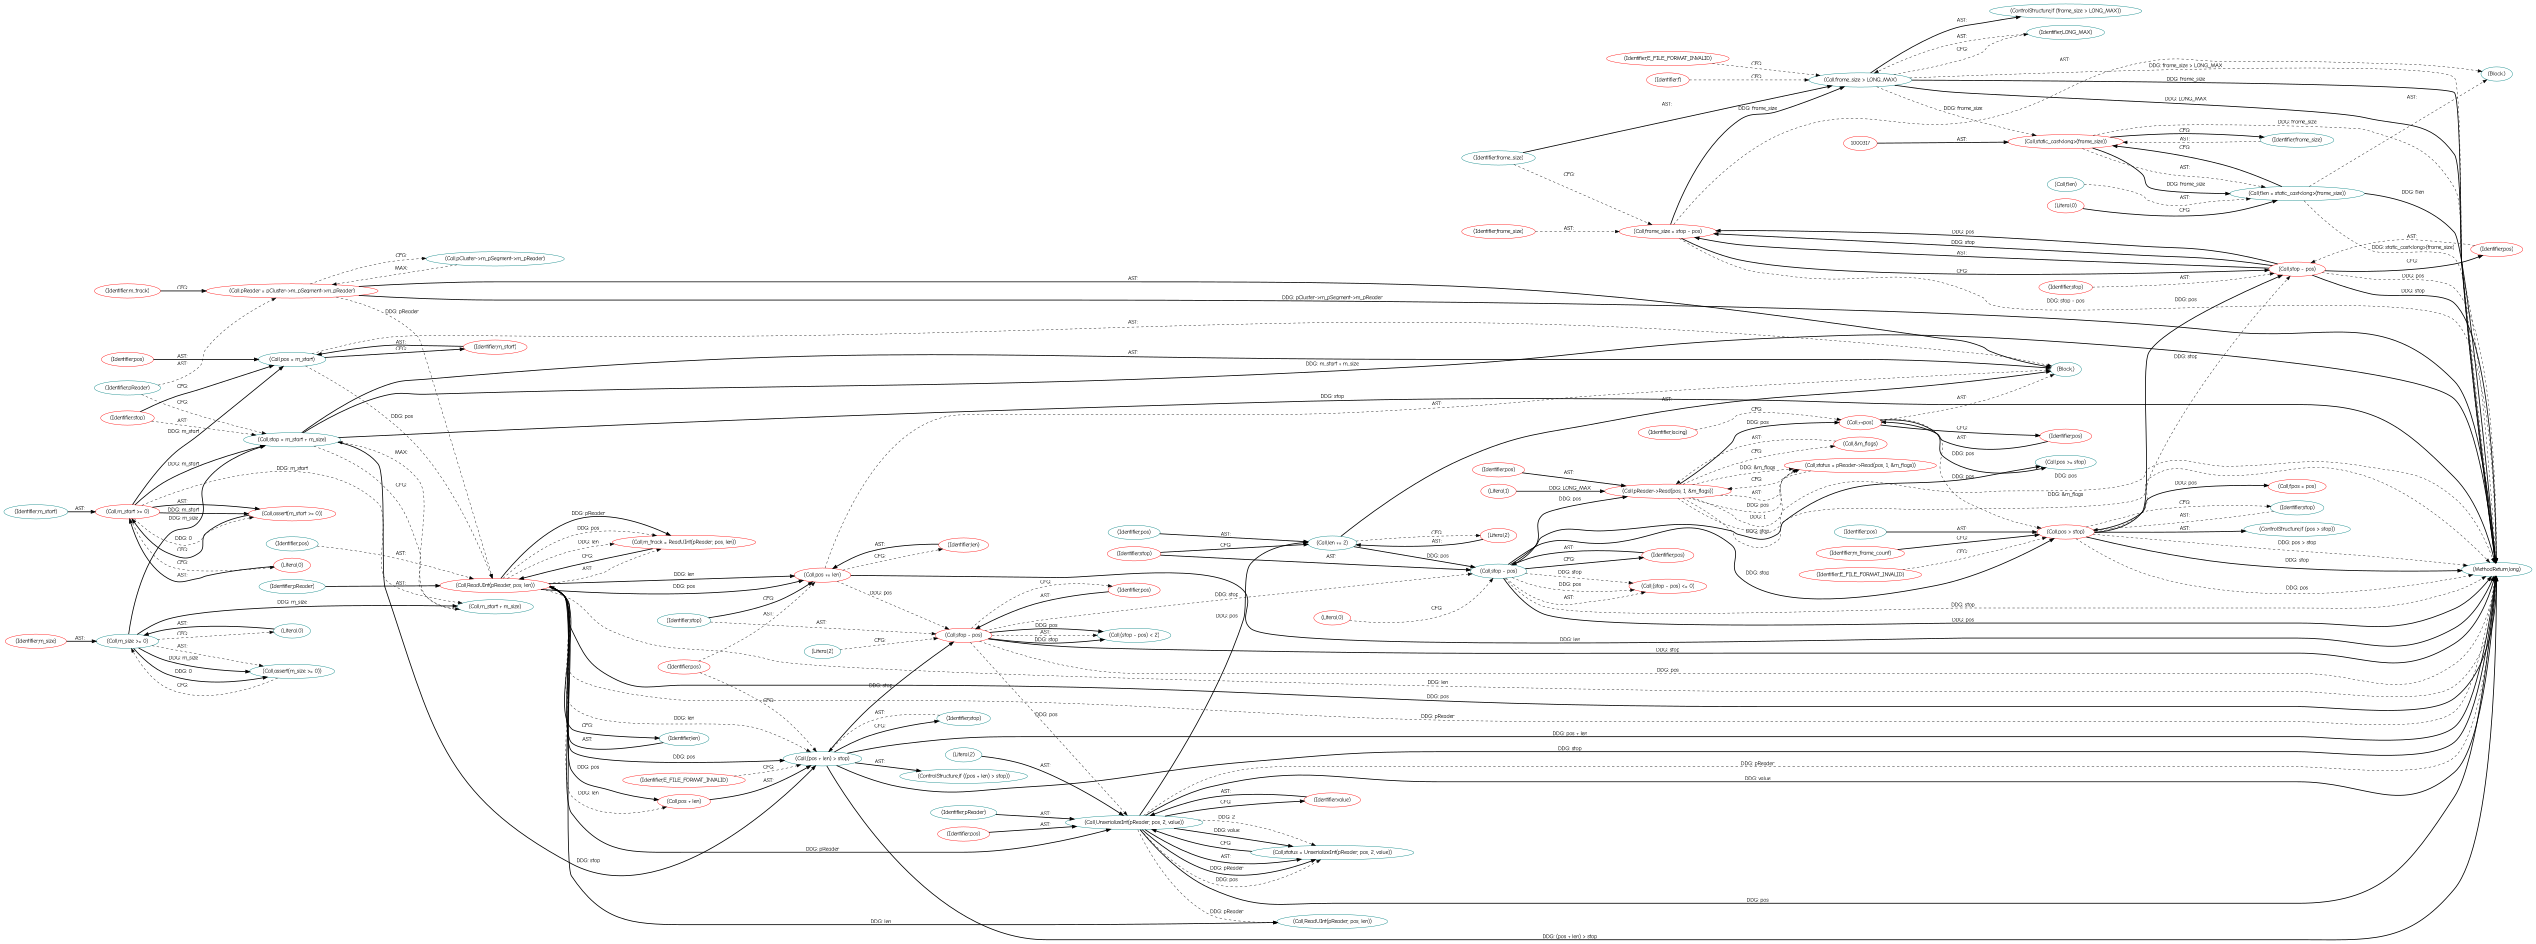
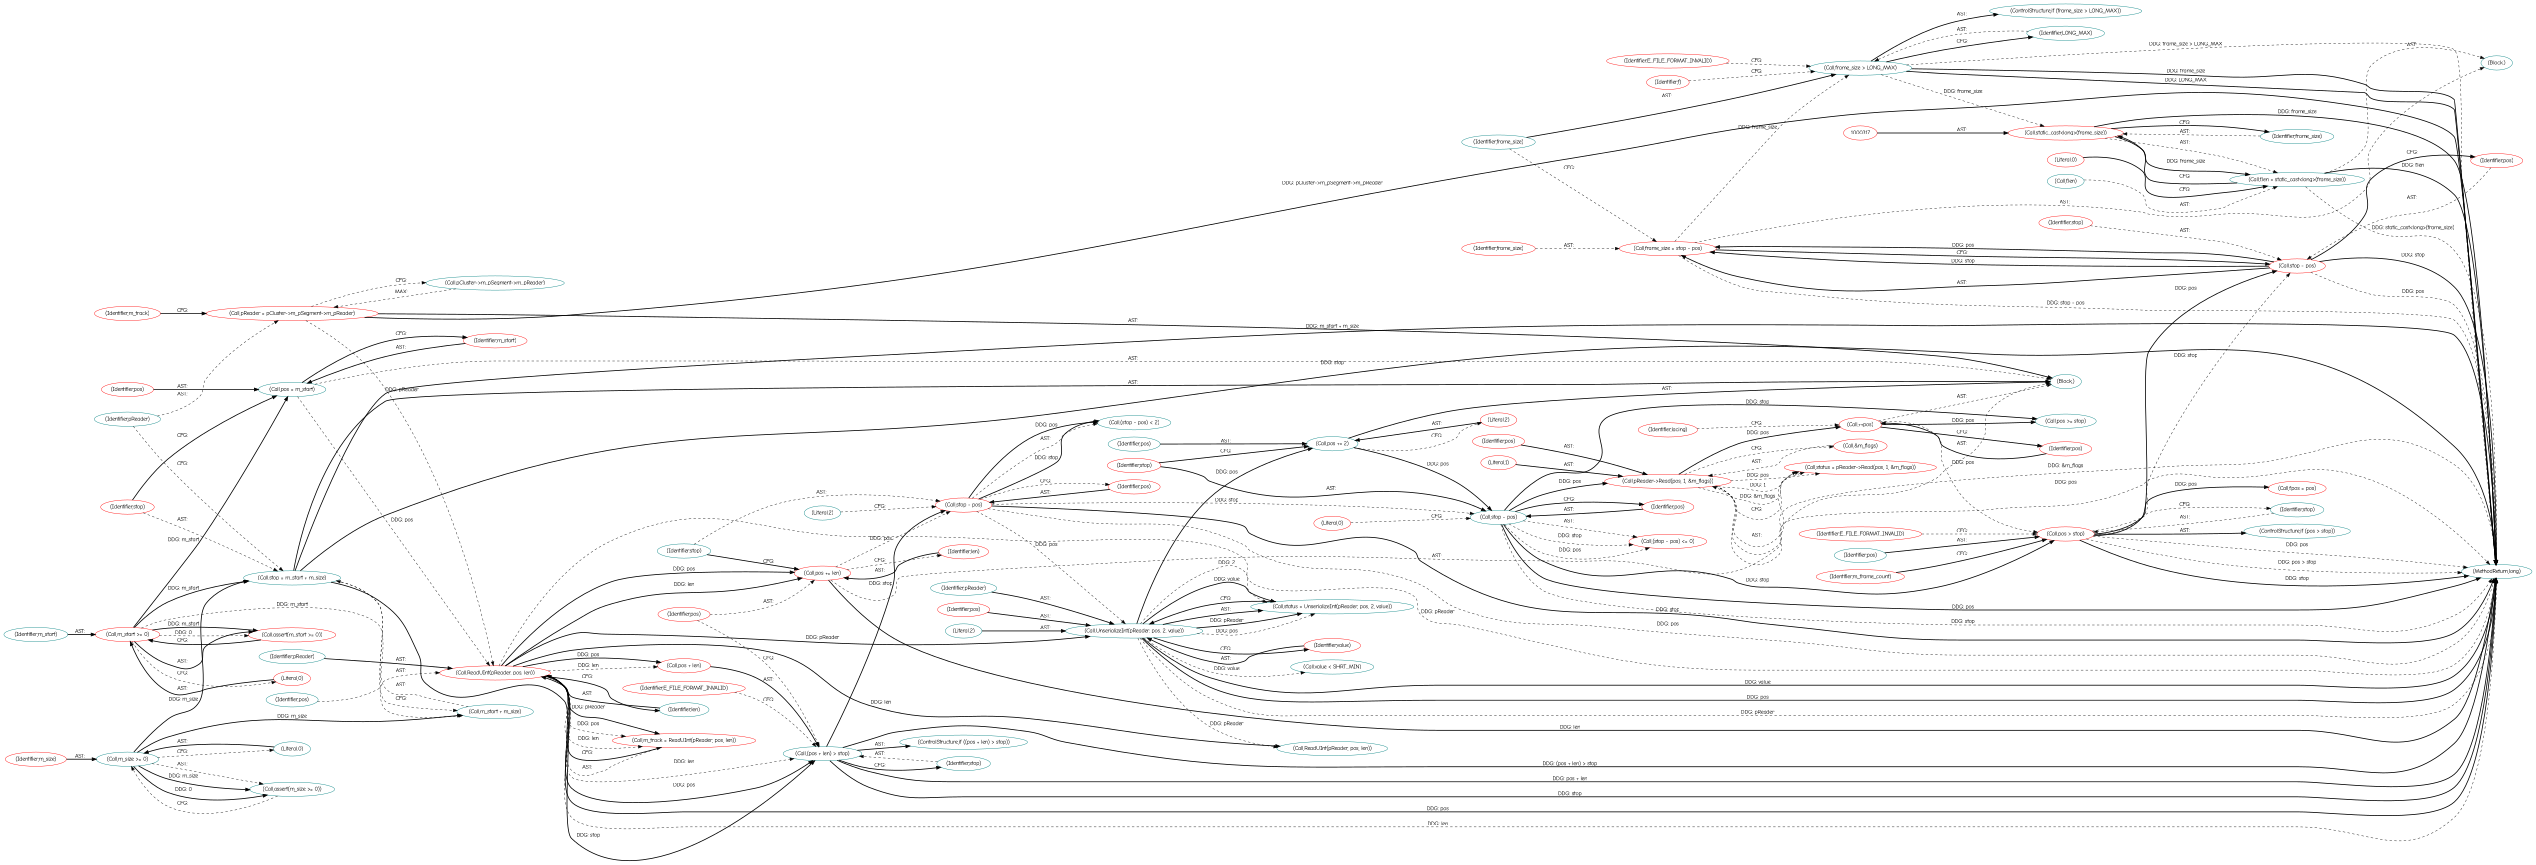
(1961, 60) -> (1957, 48)
(1732, 126) -> (1755, 154)
(2452, 184) -> (2452, 159)
(402, 453) -> (402, 685)
(1570, 488) -> (1570, 465)
(1332, 543) -> (1332, 444)
none -> (1332, 667)
